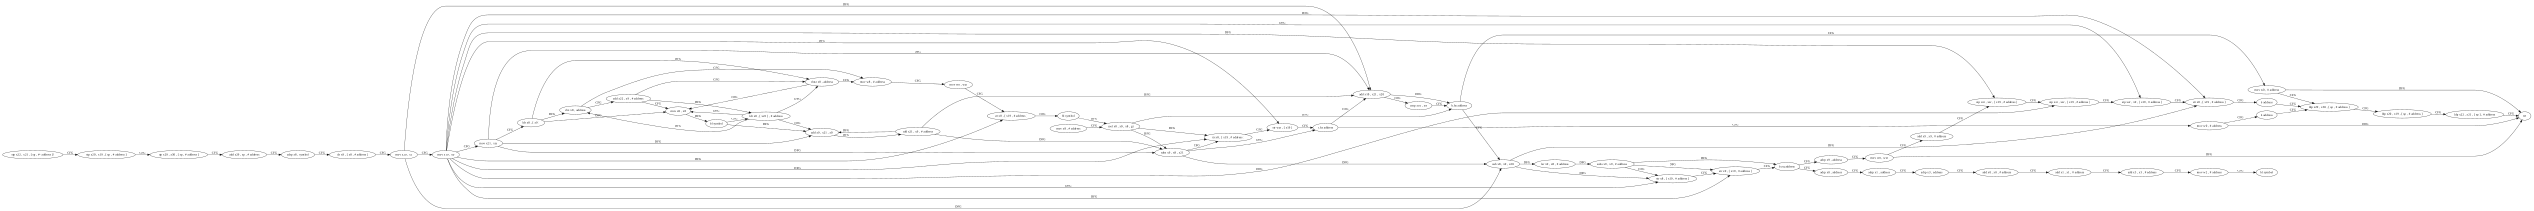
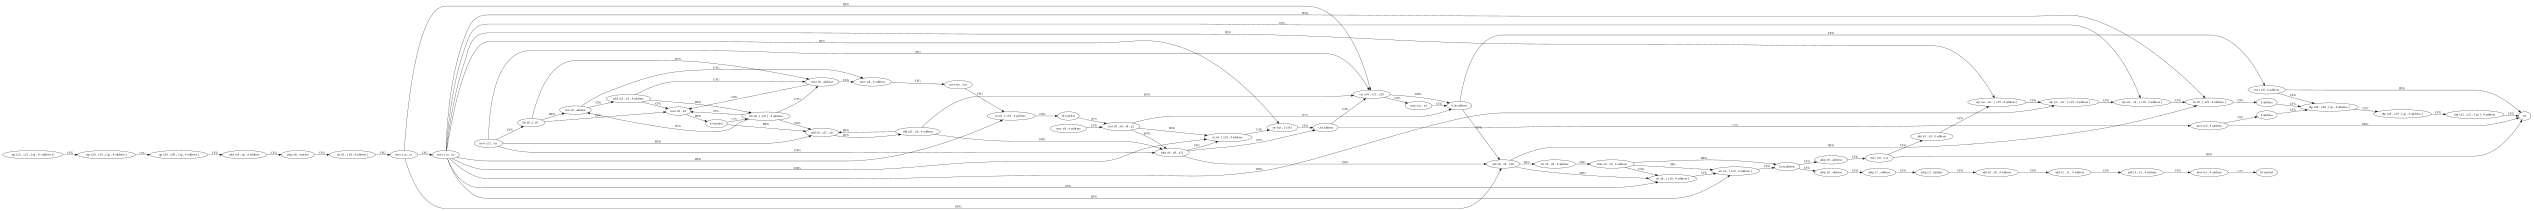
(1372, 94) -> (1372, 94)
(466, 149) -> none
